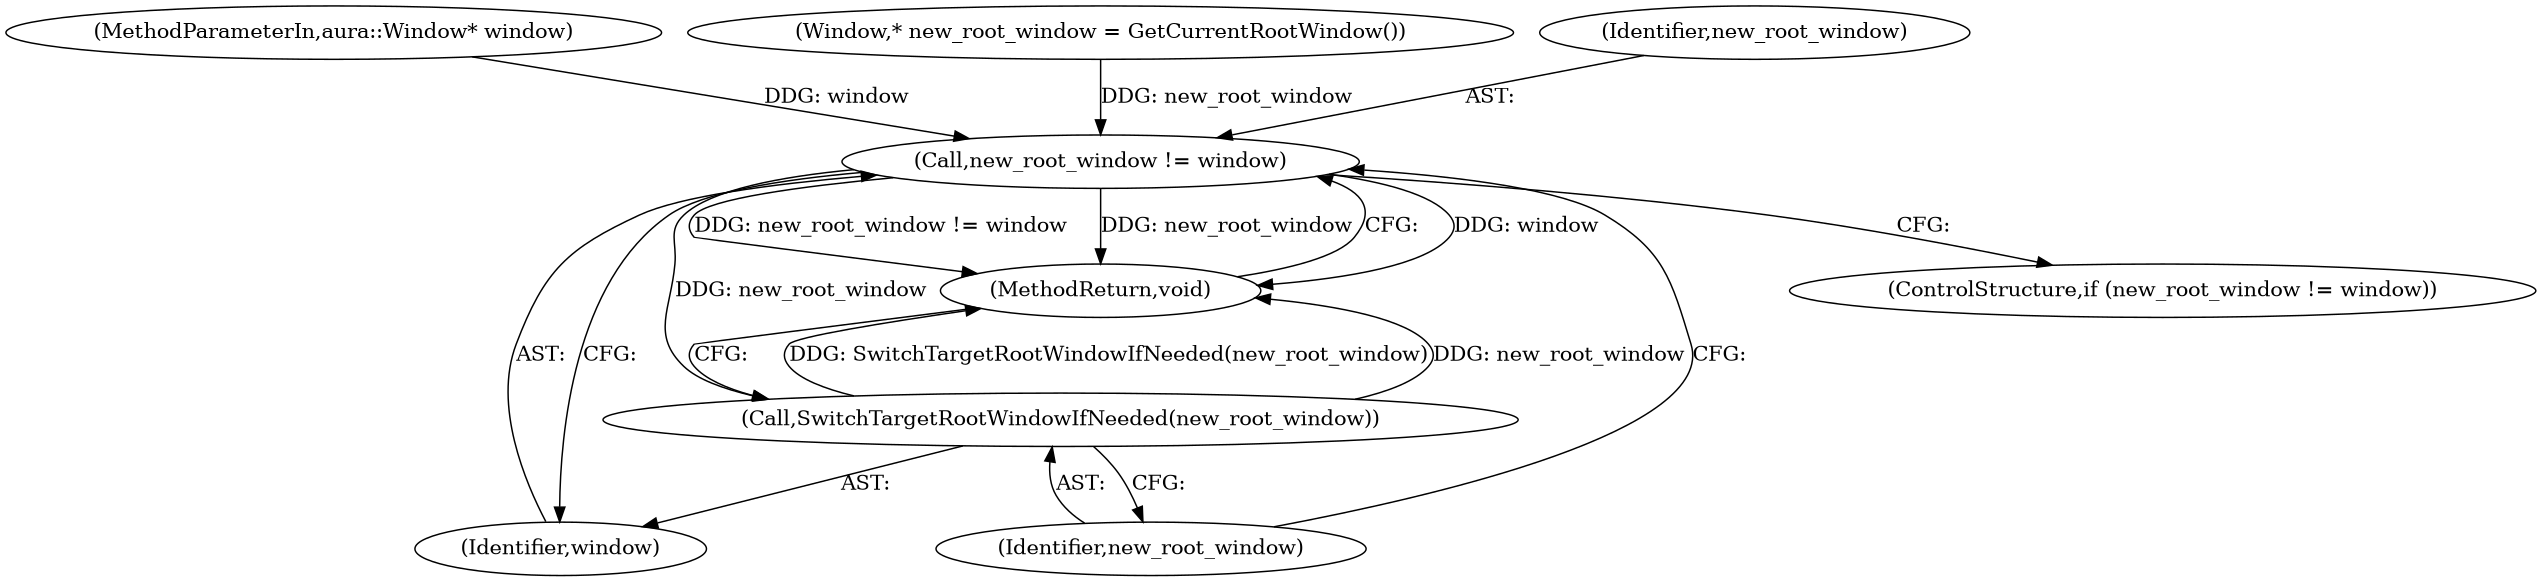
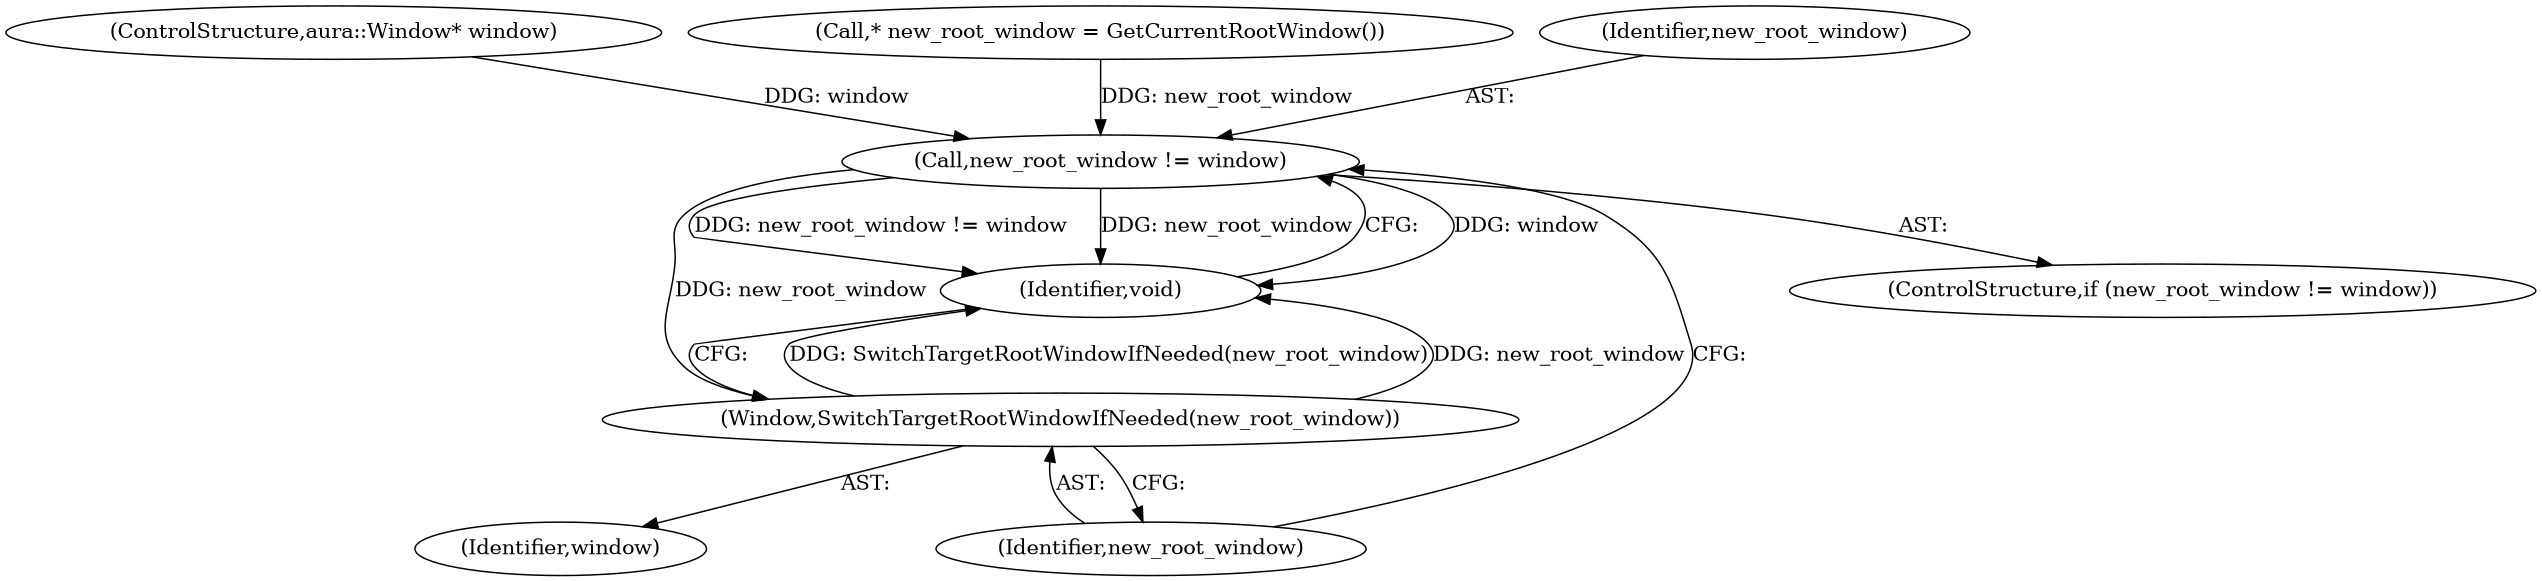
(334, 33) -> (334, 33)
(1101, 33) -> (1101, 33)
(1927, 226) -> (1927, 226)
(577, 251) -> none
(626, 258) -> none
(1101, 291) -> (1101, 291)
(1061, 420) -> (1061, 420)
